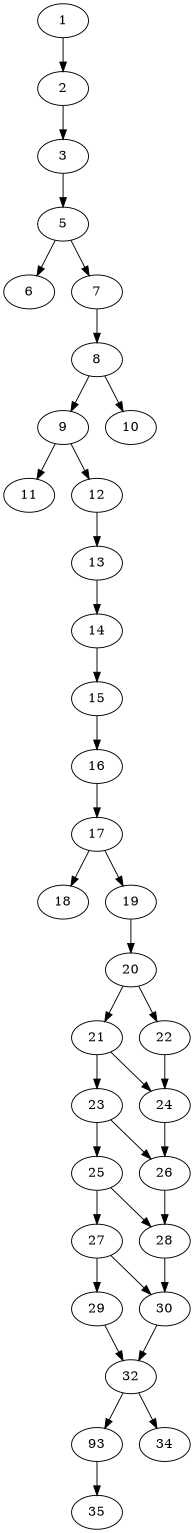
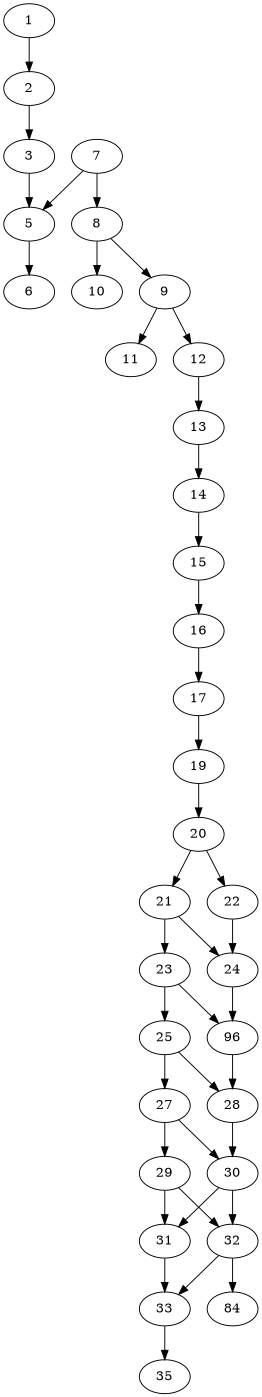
(78, 254) -> (67, 187)
(63, 902) -> none
(165, 1173) -> (233, 1038)
none -> (165, 1241)
(97, 1445) -> (165, 1309)
(165, 1445) -> (233, 1309)
